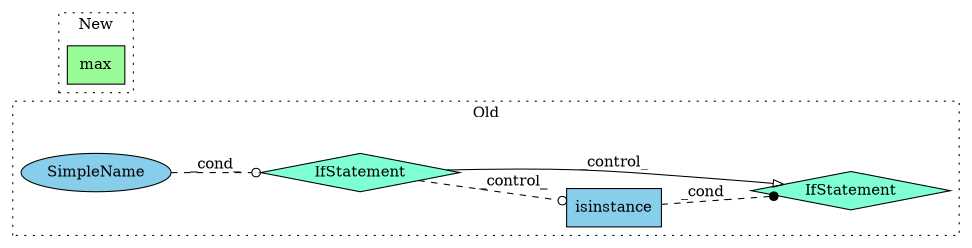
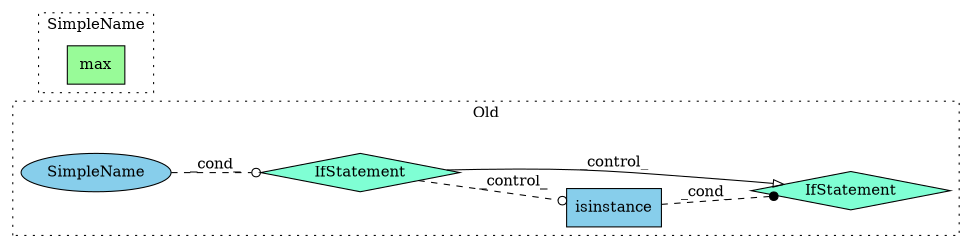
(96, 25) -> (96, 25)
